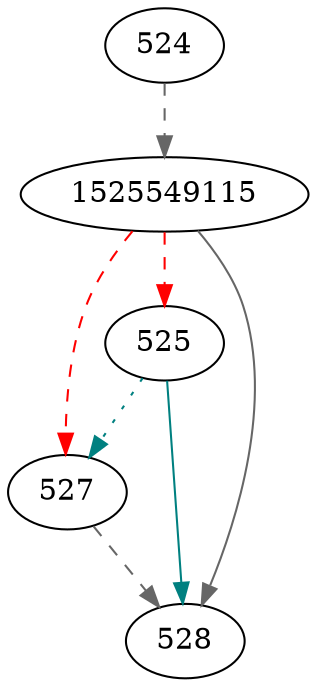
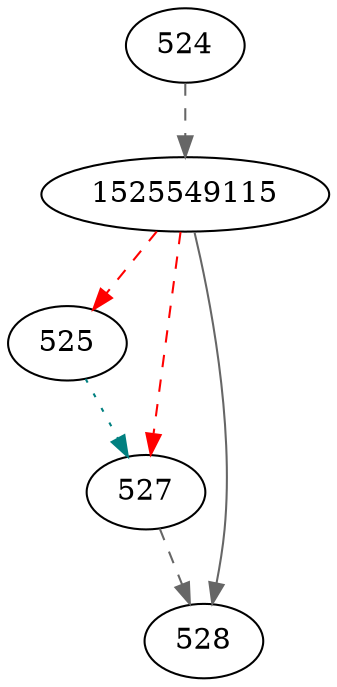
(174, 482) -> none
